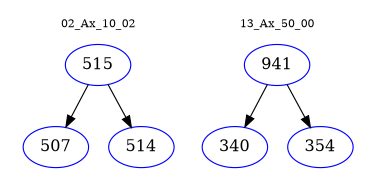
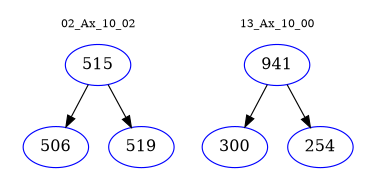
(278, 25) -> (278, 25)
(56, 147) -> (56, 147)
(141, 147) -> (141, 147)
(235, 147) -> (235, 147)
(320, 147) -> (320, 147)
